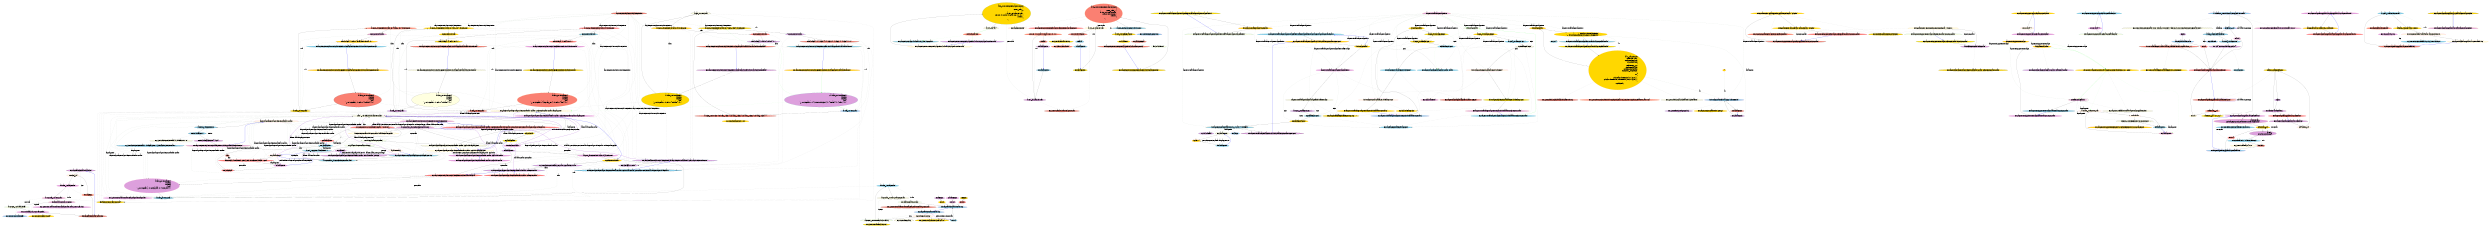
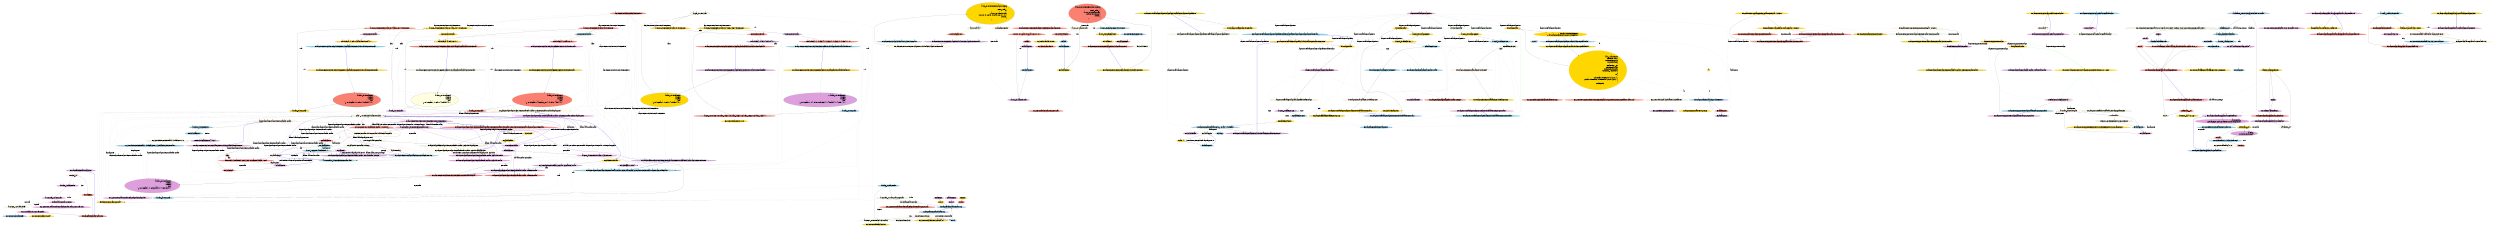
none -> (2214, 47)
(2078, 100) -> (2058, 100)
